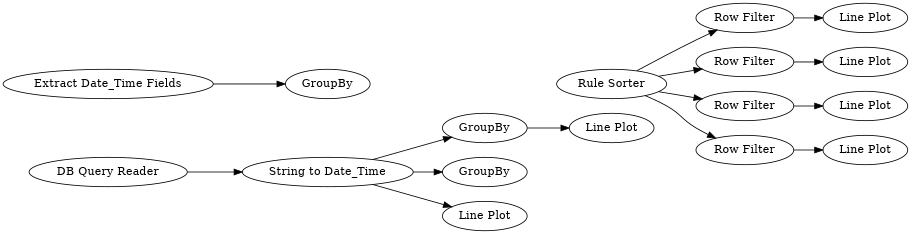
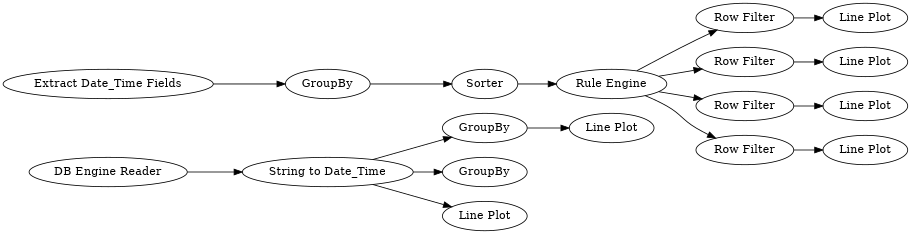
none -> (485, 84)
(612, 84) -> (612, 84)
(108, 172) -> (108, 172)
